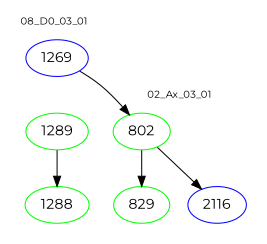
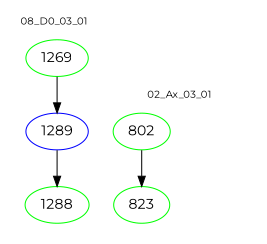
(57, 58) -> (57, 58)
(112, 96) -> (57, 90)
(57, 132) -> (57, 132)
(142, 205) -> (142, 205)
(217, 205) -> none
